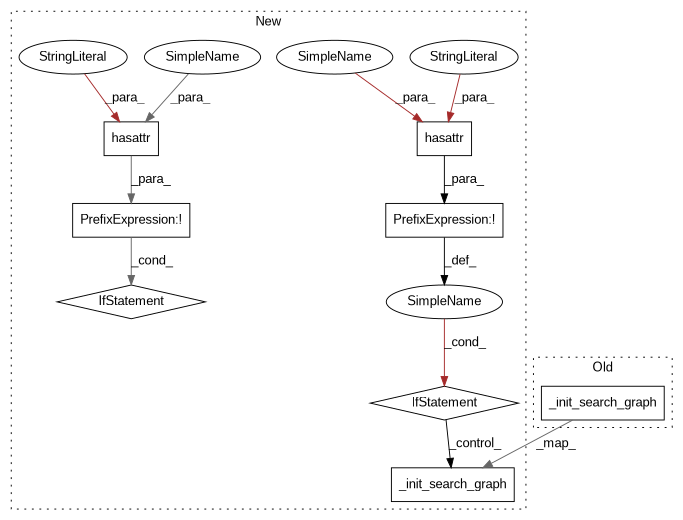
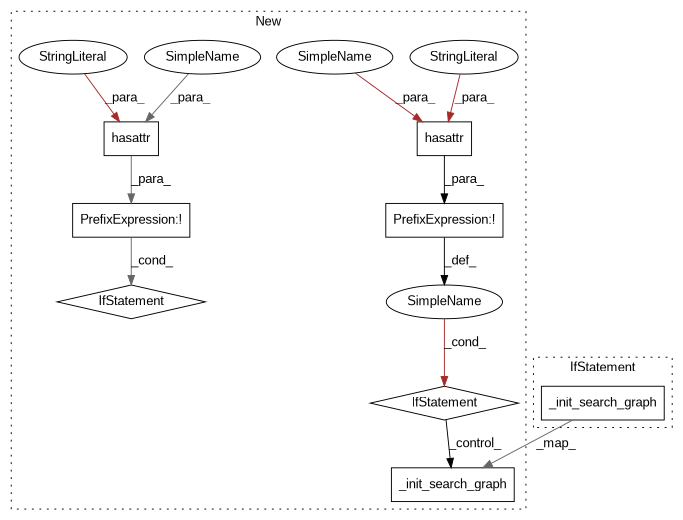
(603, 368) -> (603, 368)
